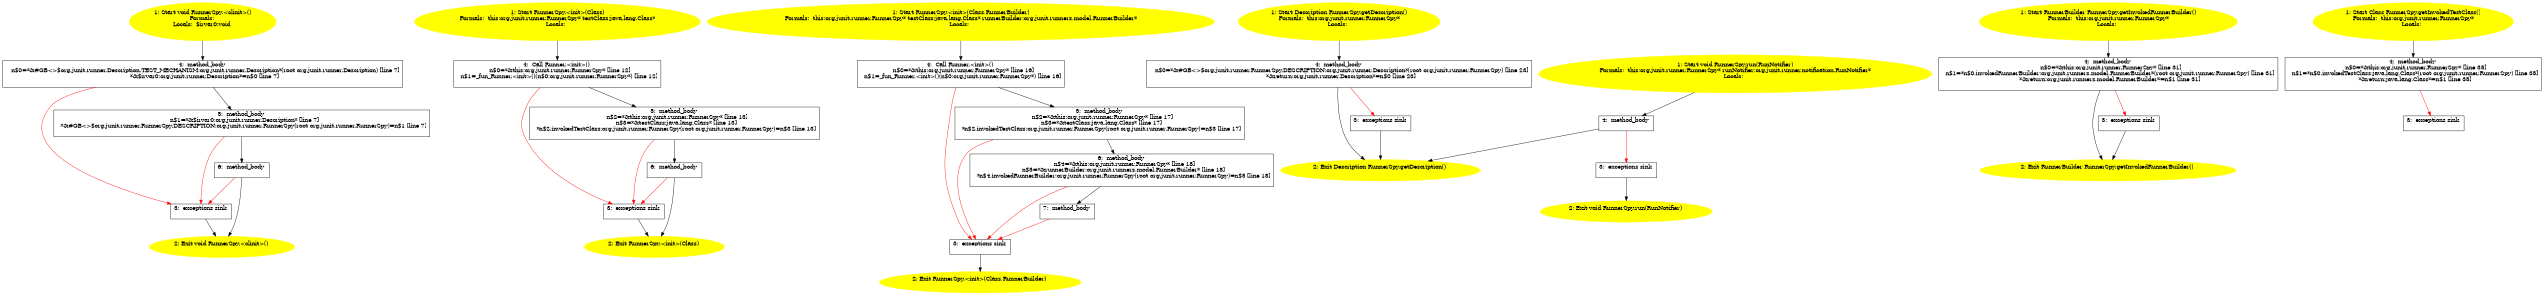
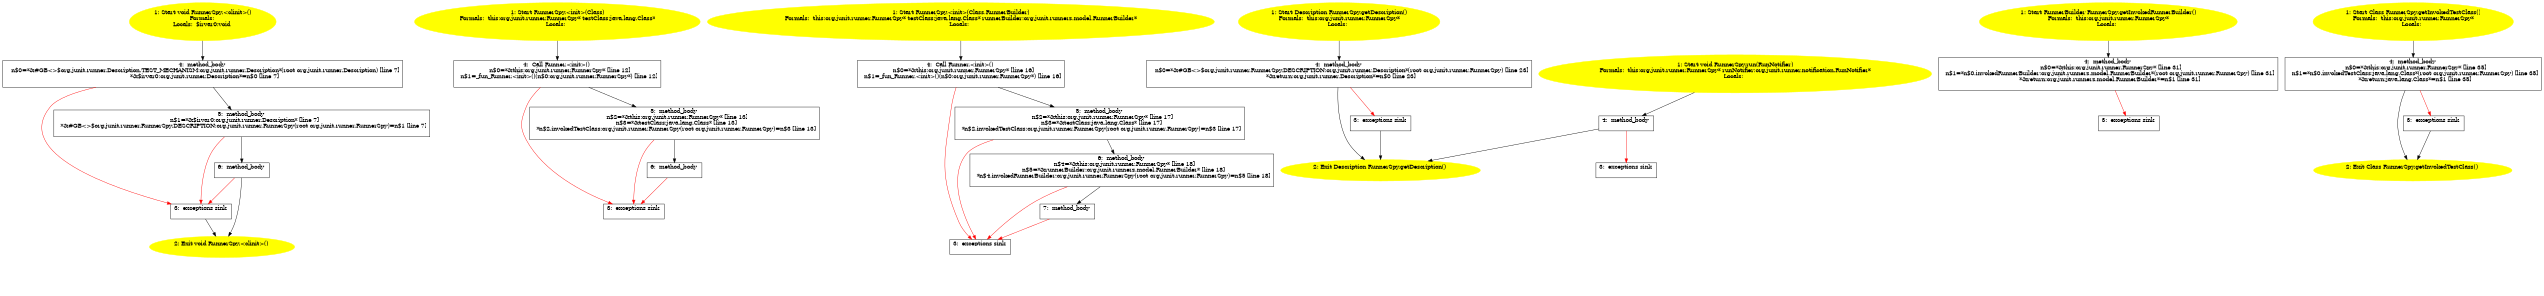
(2108, 170) -> none
none -> (2413, 170)
(1626, 212) -> none
(654, 247) -> none
(980, 282) -> none
